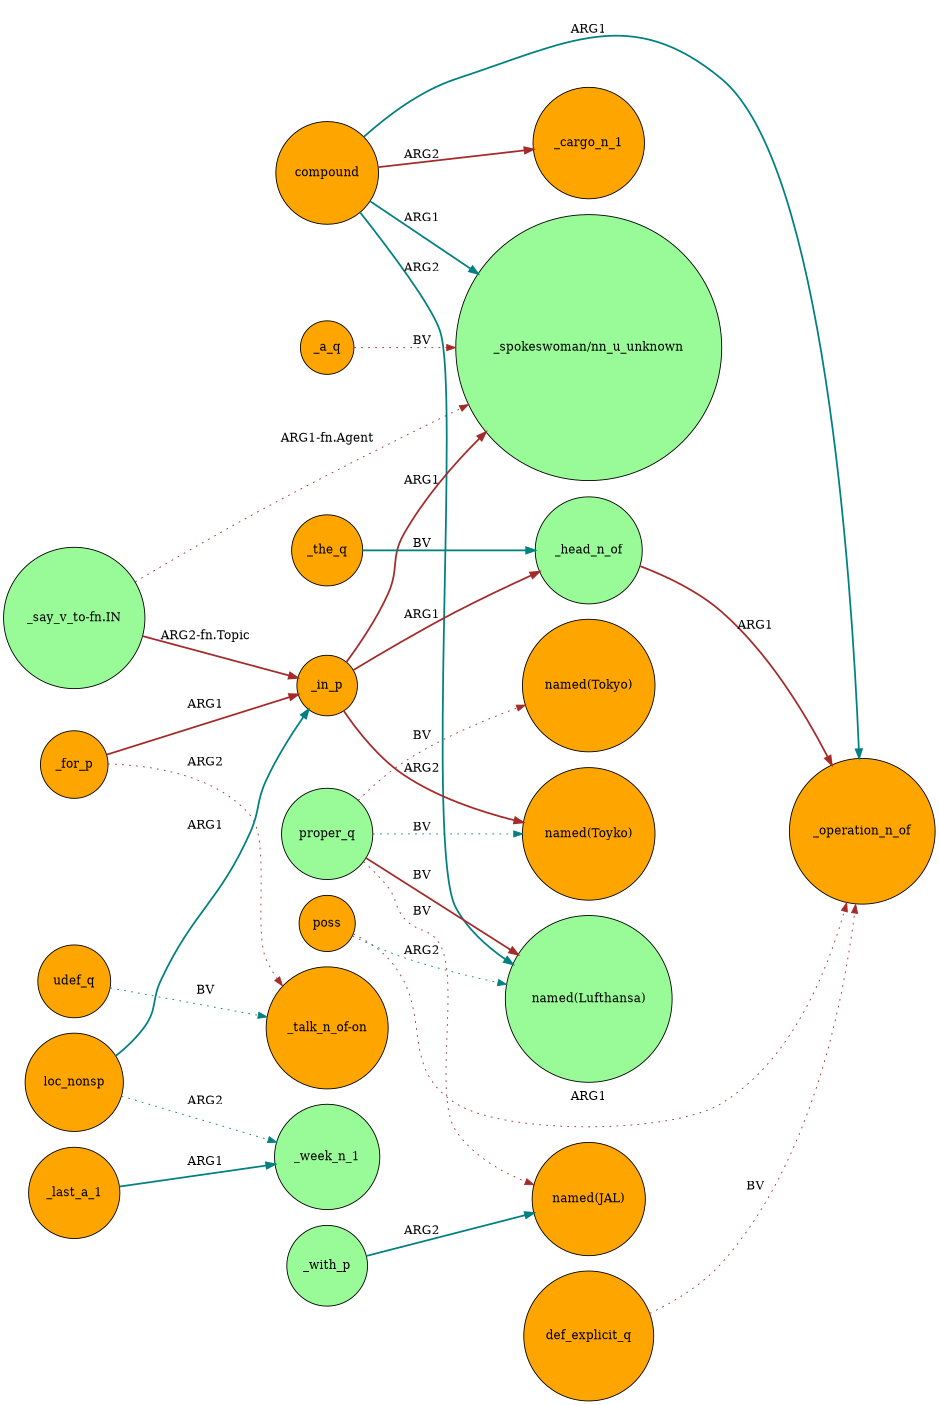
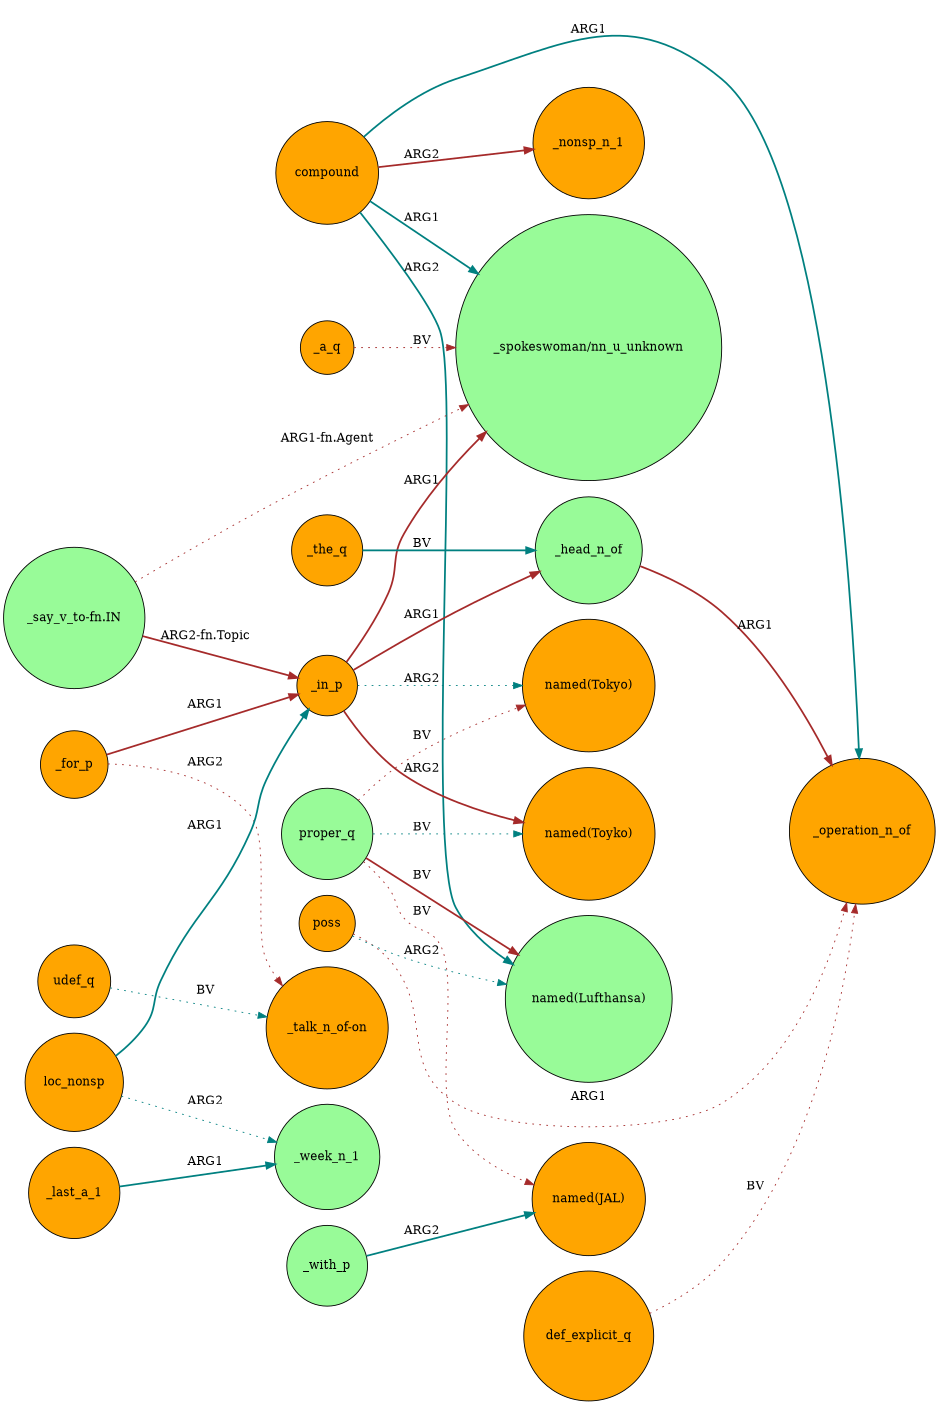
(589, 143) -> (589, 143)
none -> (436, 686)
